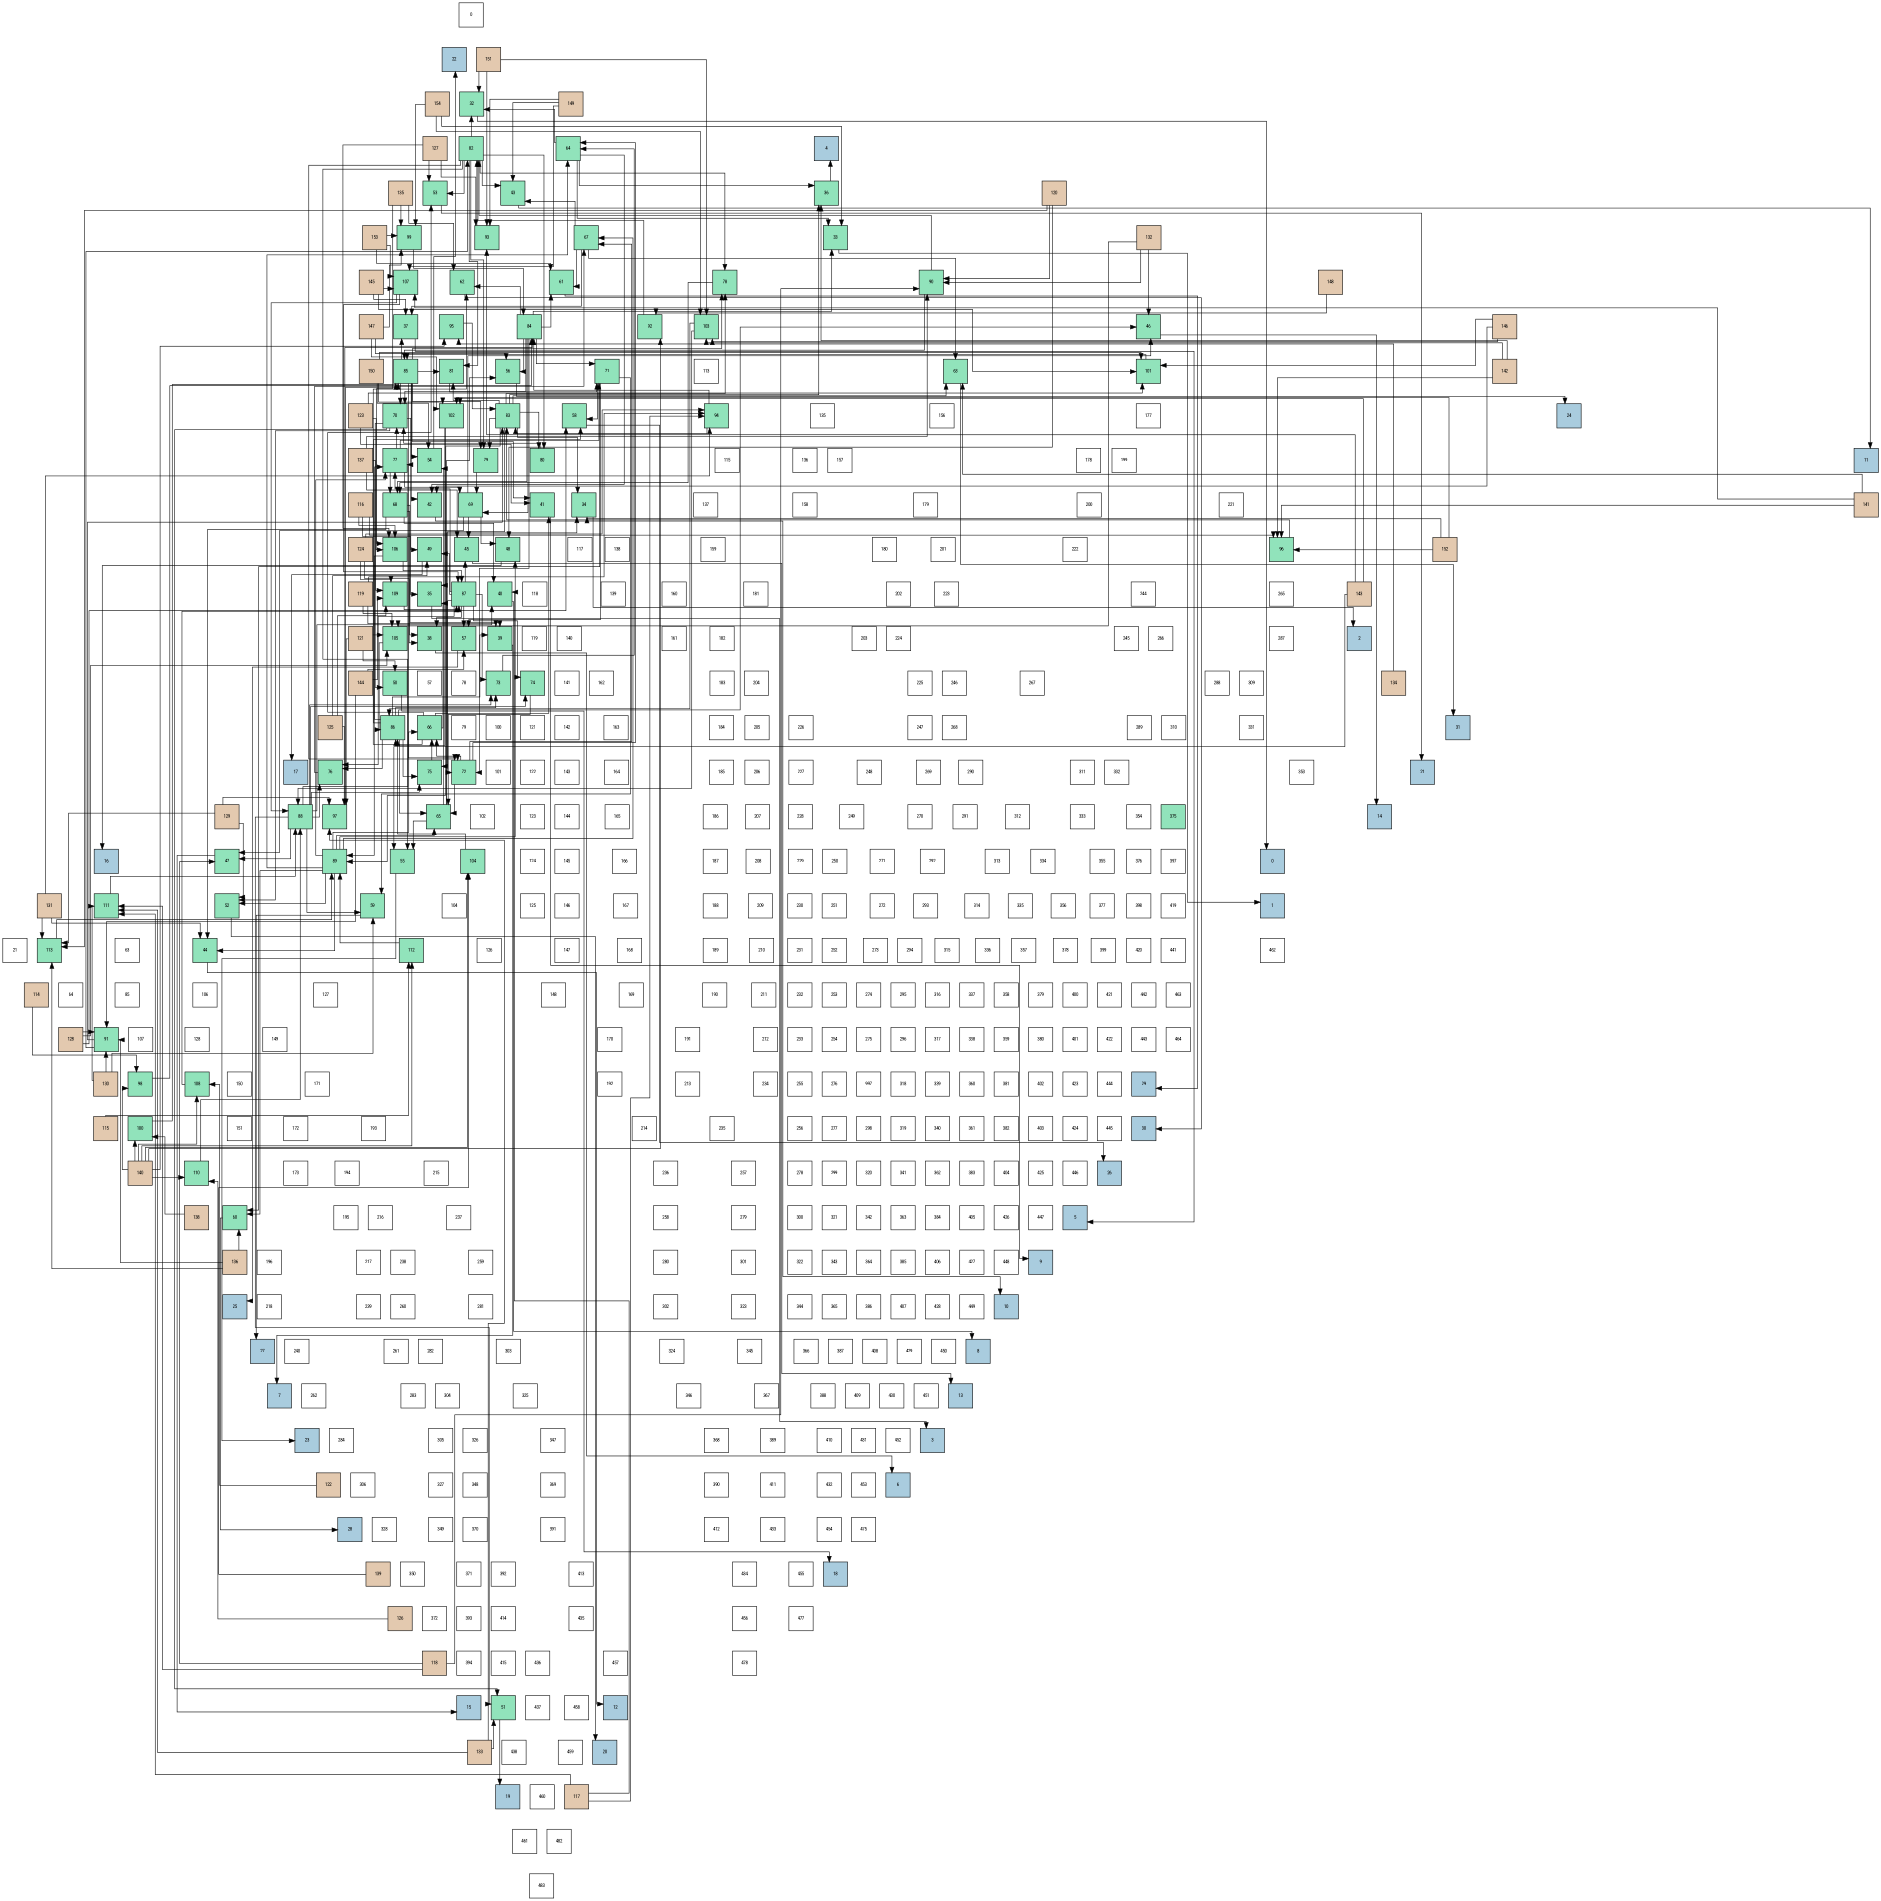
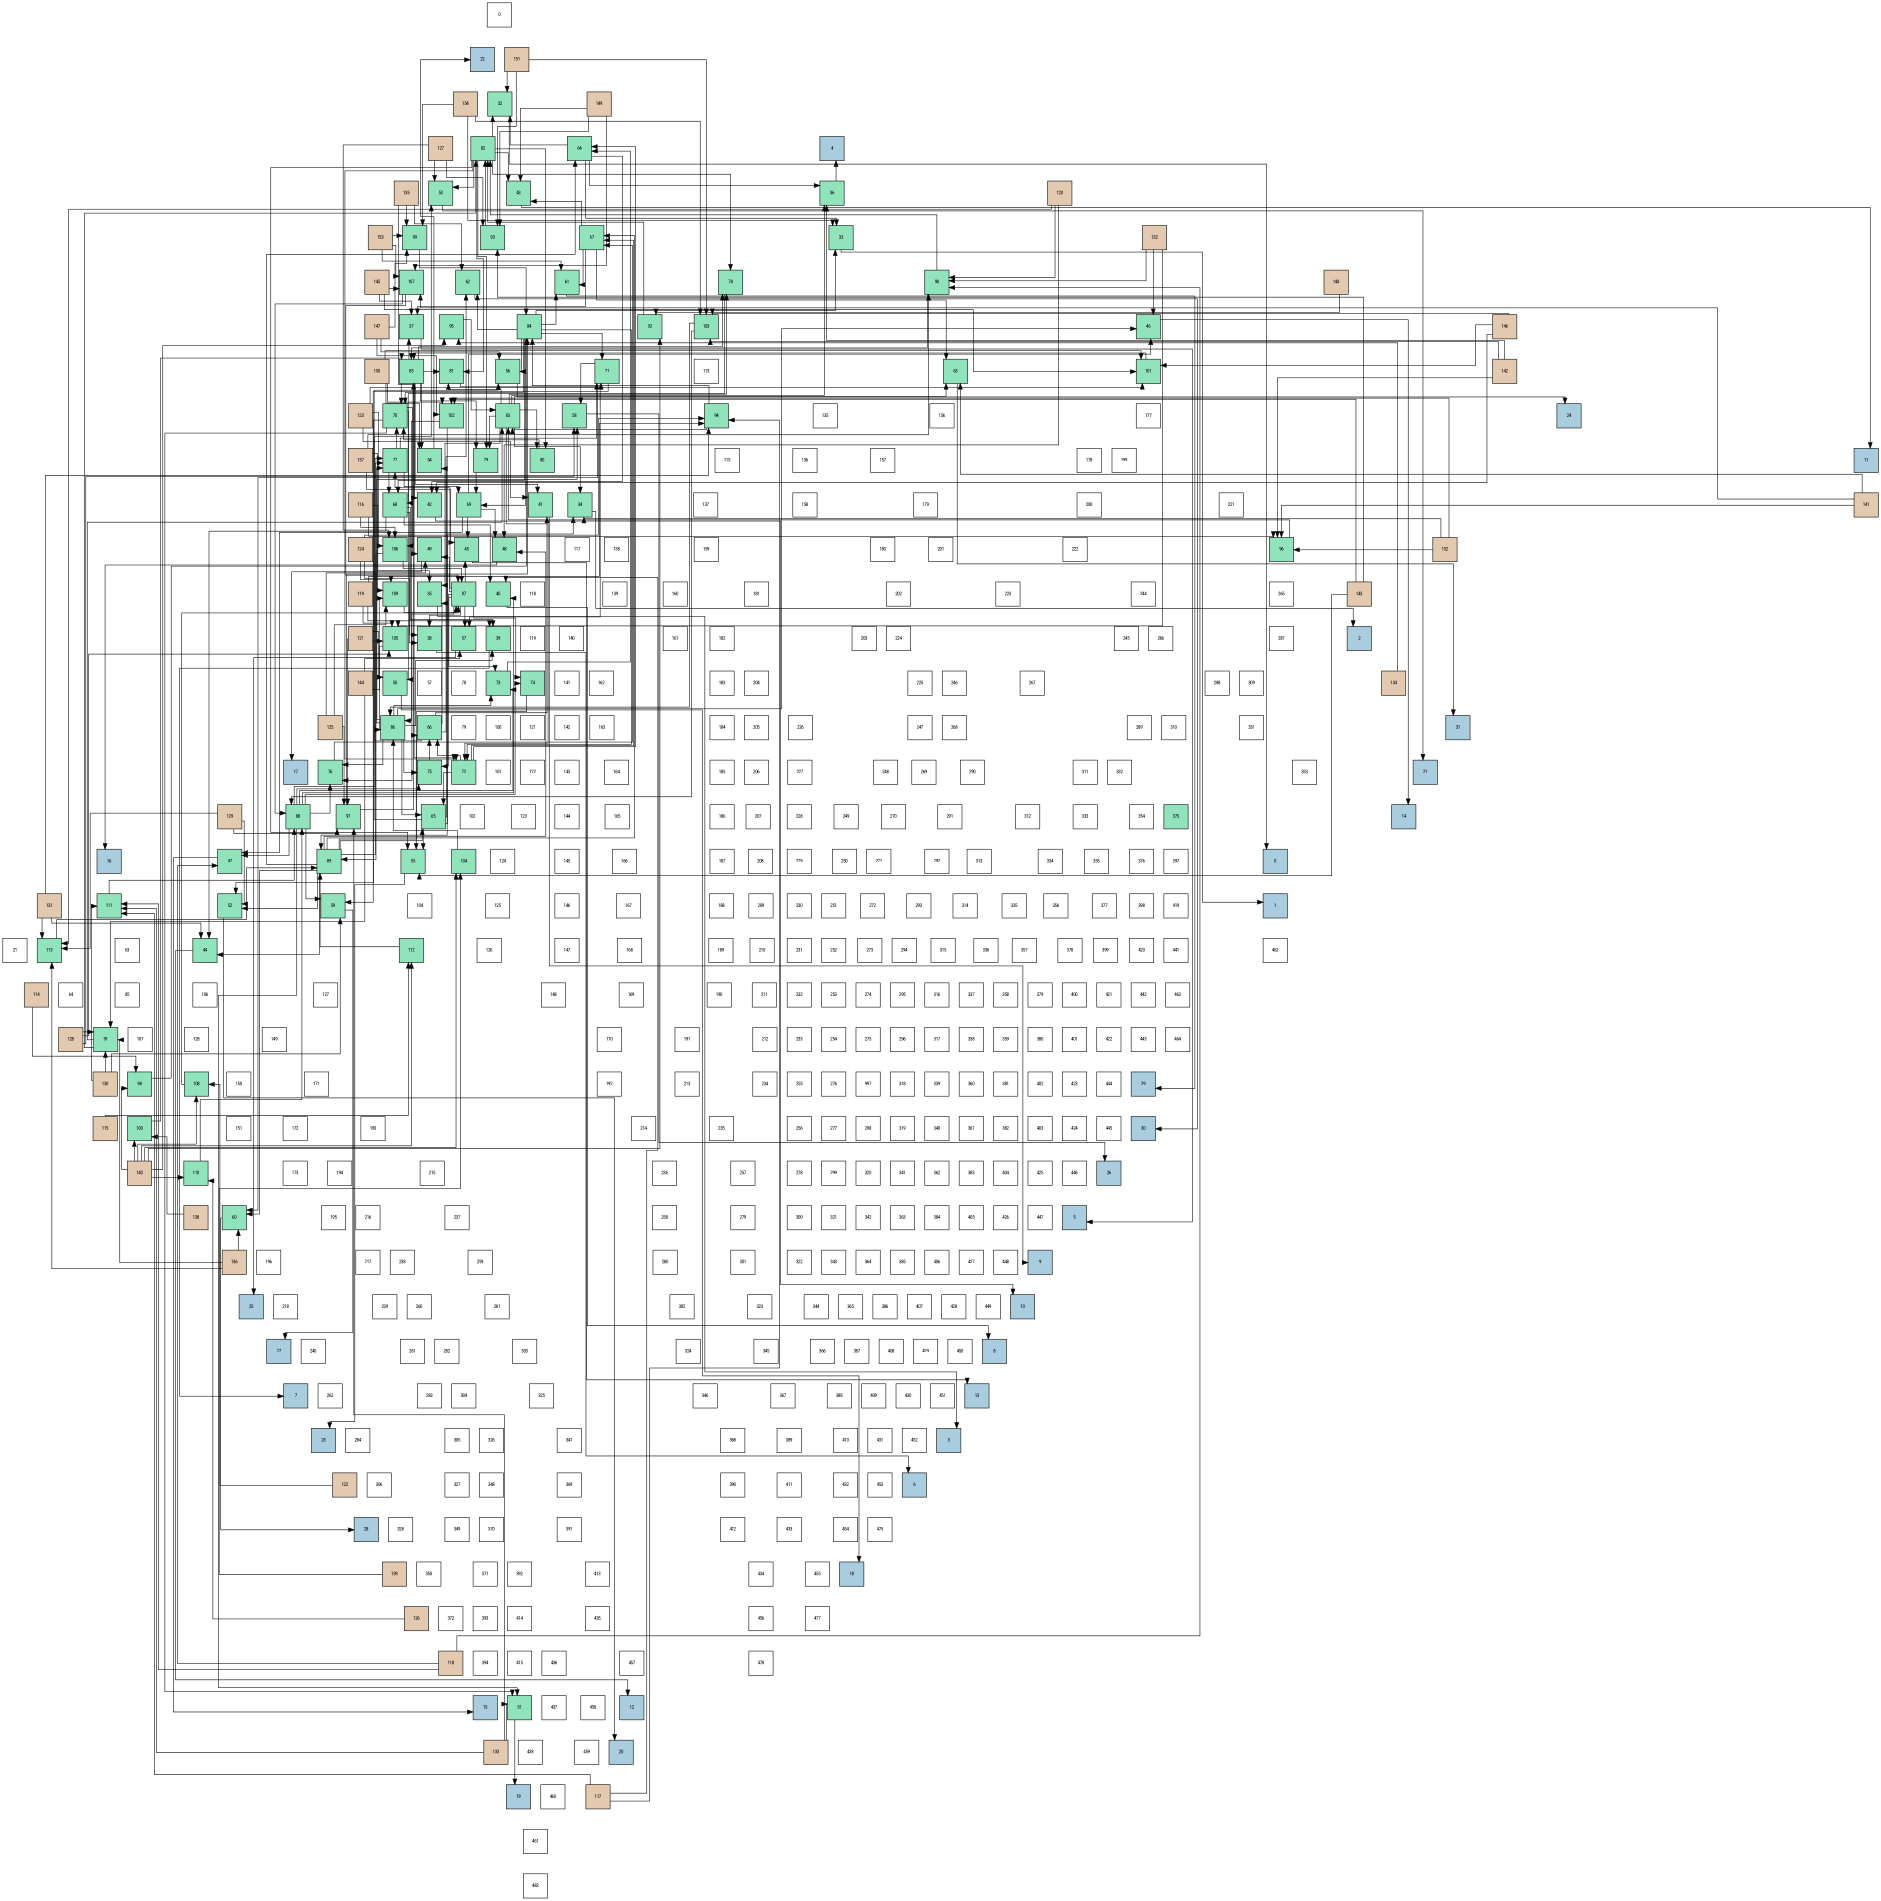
(456, 714) -> (416, 714)
(559, 1841) -> none
